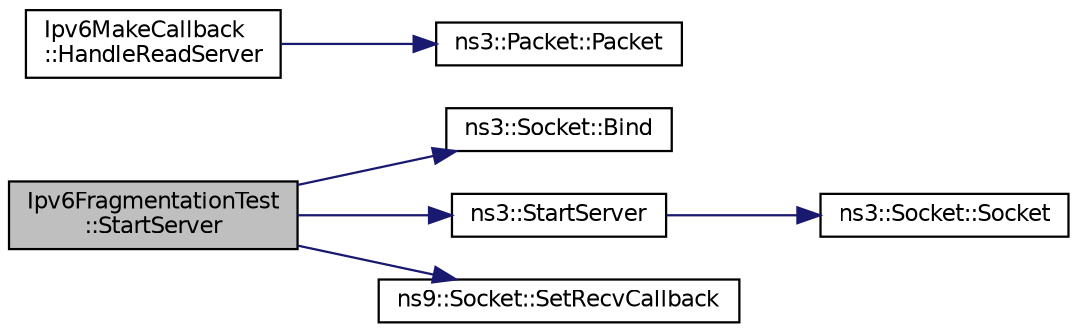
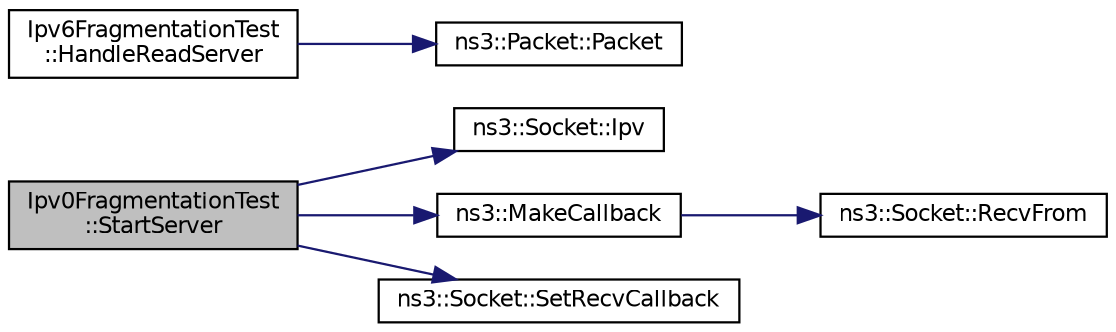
(153, 44) -> (153, 44)
(559, 130) -> (559, 130)
(153, 215) -> (153, 215)
(559, 215) -> (559, 215)
(944, 215) -> (964, 215)
(559, 301) -> (559, 301)
